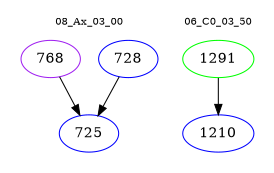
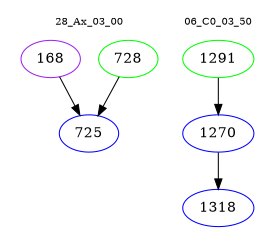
(90, 22) -> (90, 22)
(51, 59) -> (51, 59)
(128, 59) -> (128, 59)
(218, 133) -> (218, 133)
none -> (218, 208)
